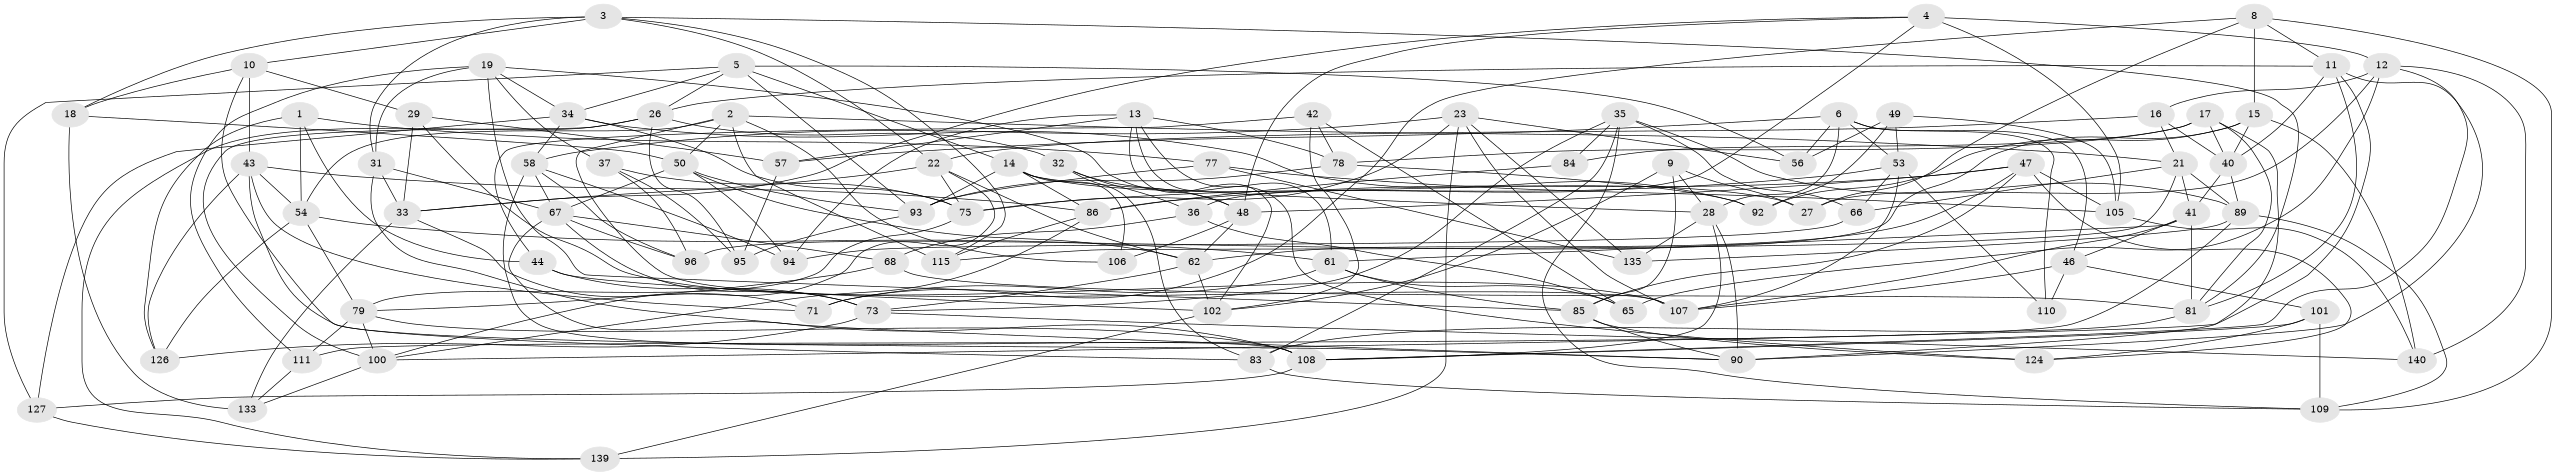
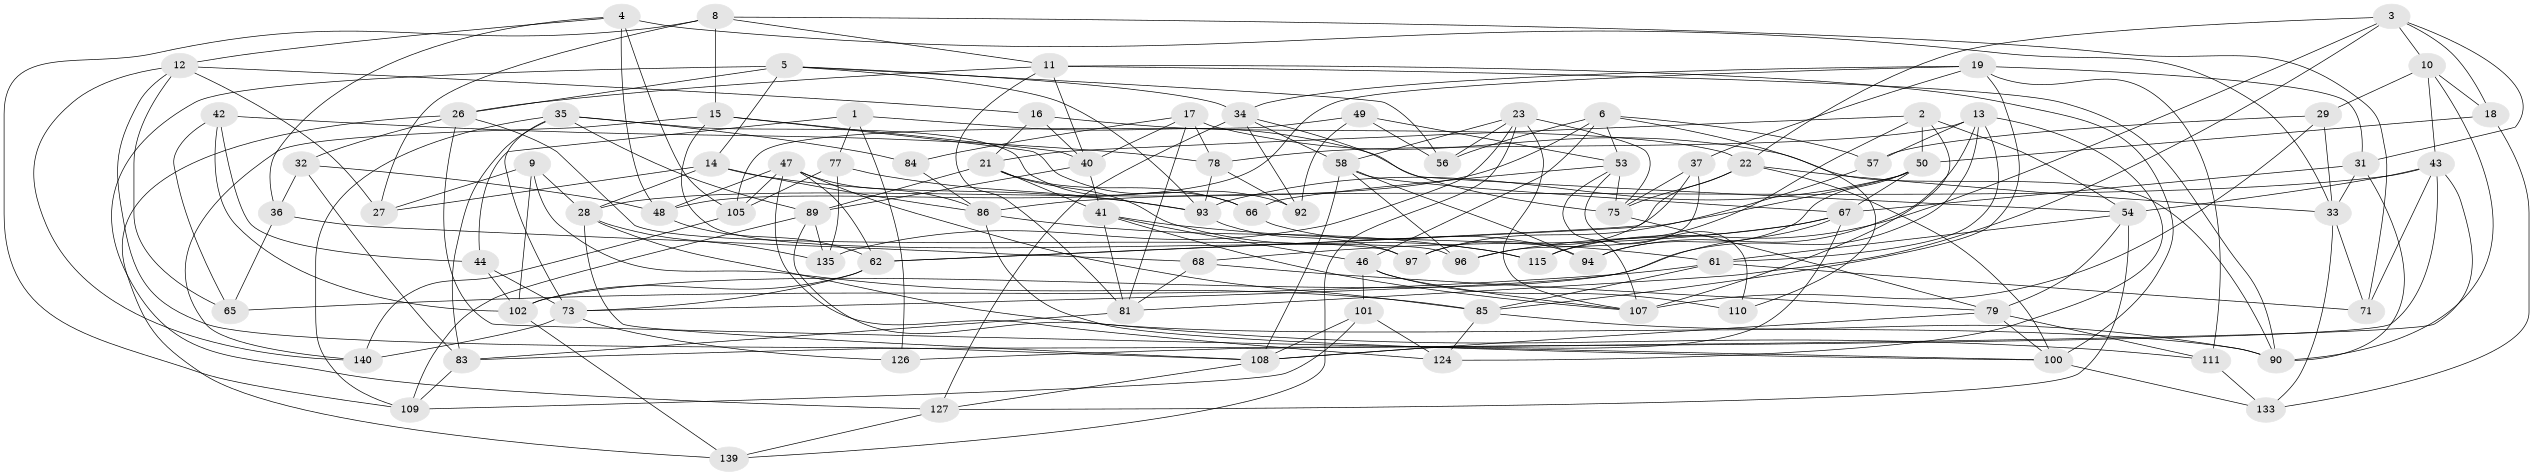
(740, 262) -> (1412, 262)
(1117, 262) -> none
(218, 283) -> (1601, 404)
